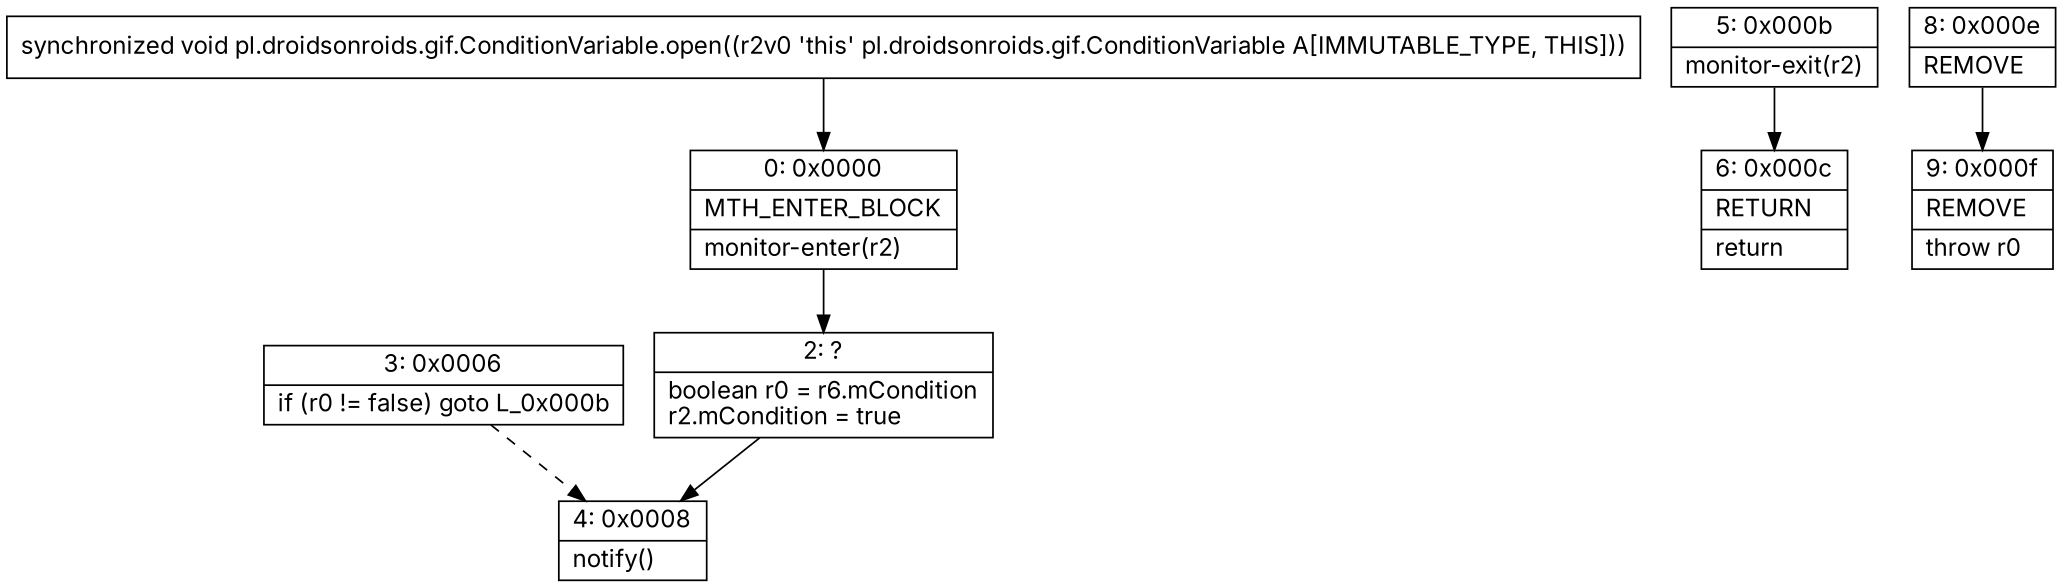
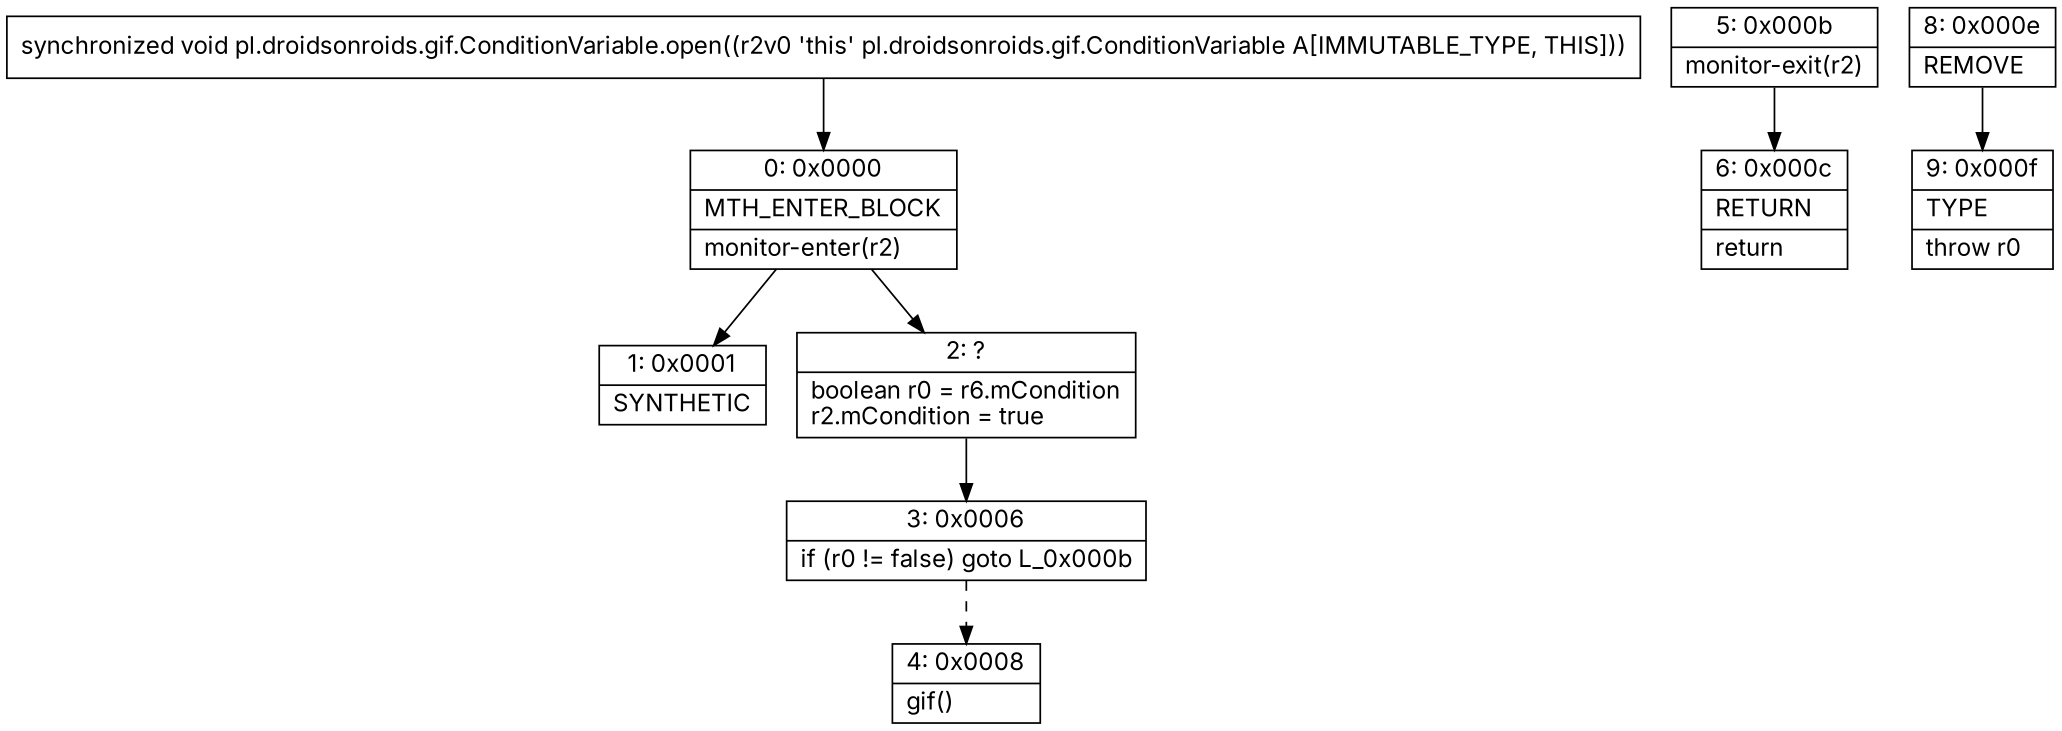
(1977, 209) -> (1958, 209)
none -> (683, 385)
(727, 464) -> (966, 461)
(615, 560) -> (930, 702)
